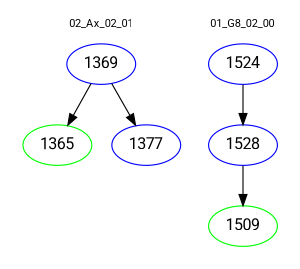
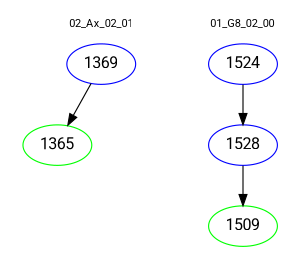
(146, 145) -> none
